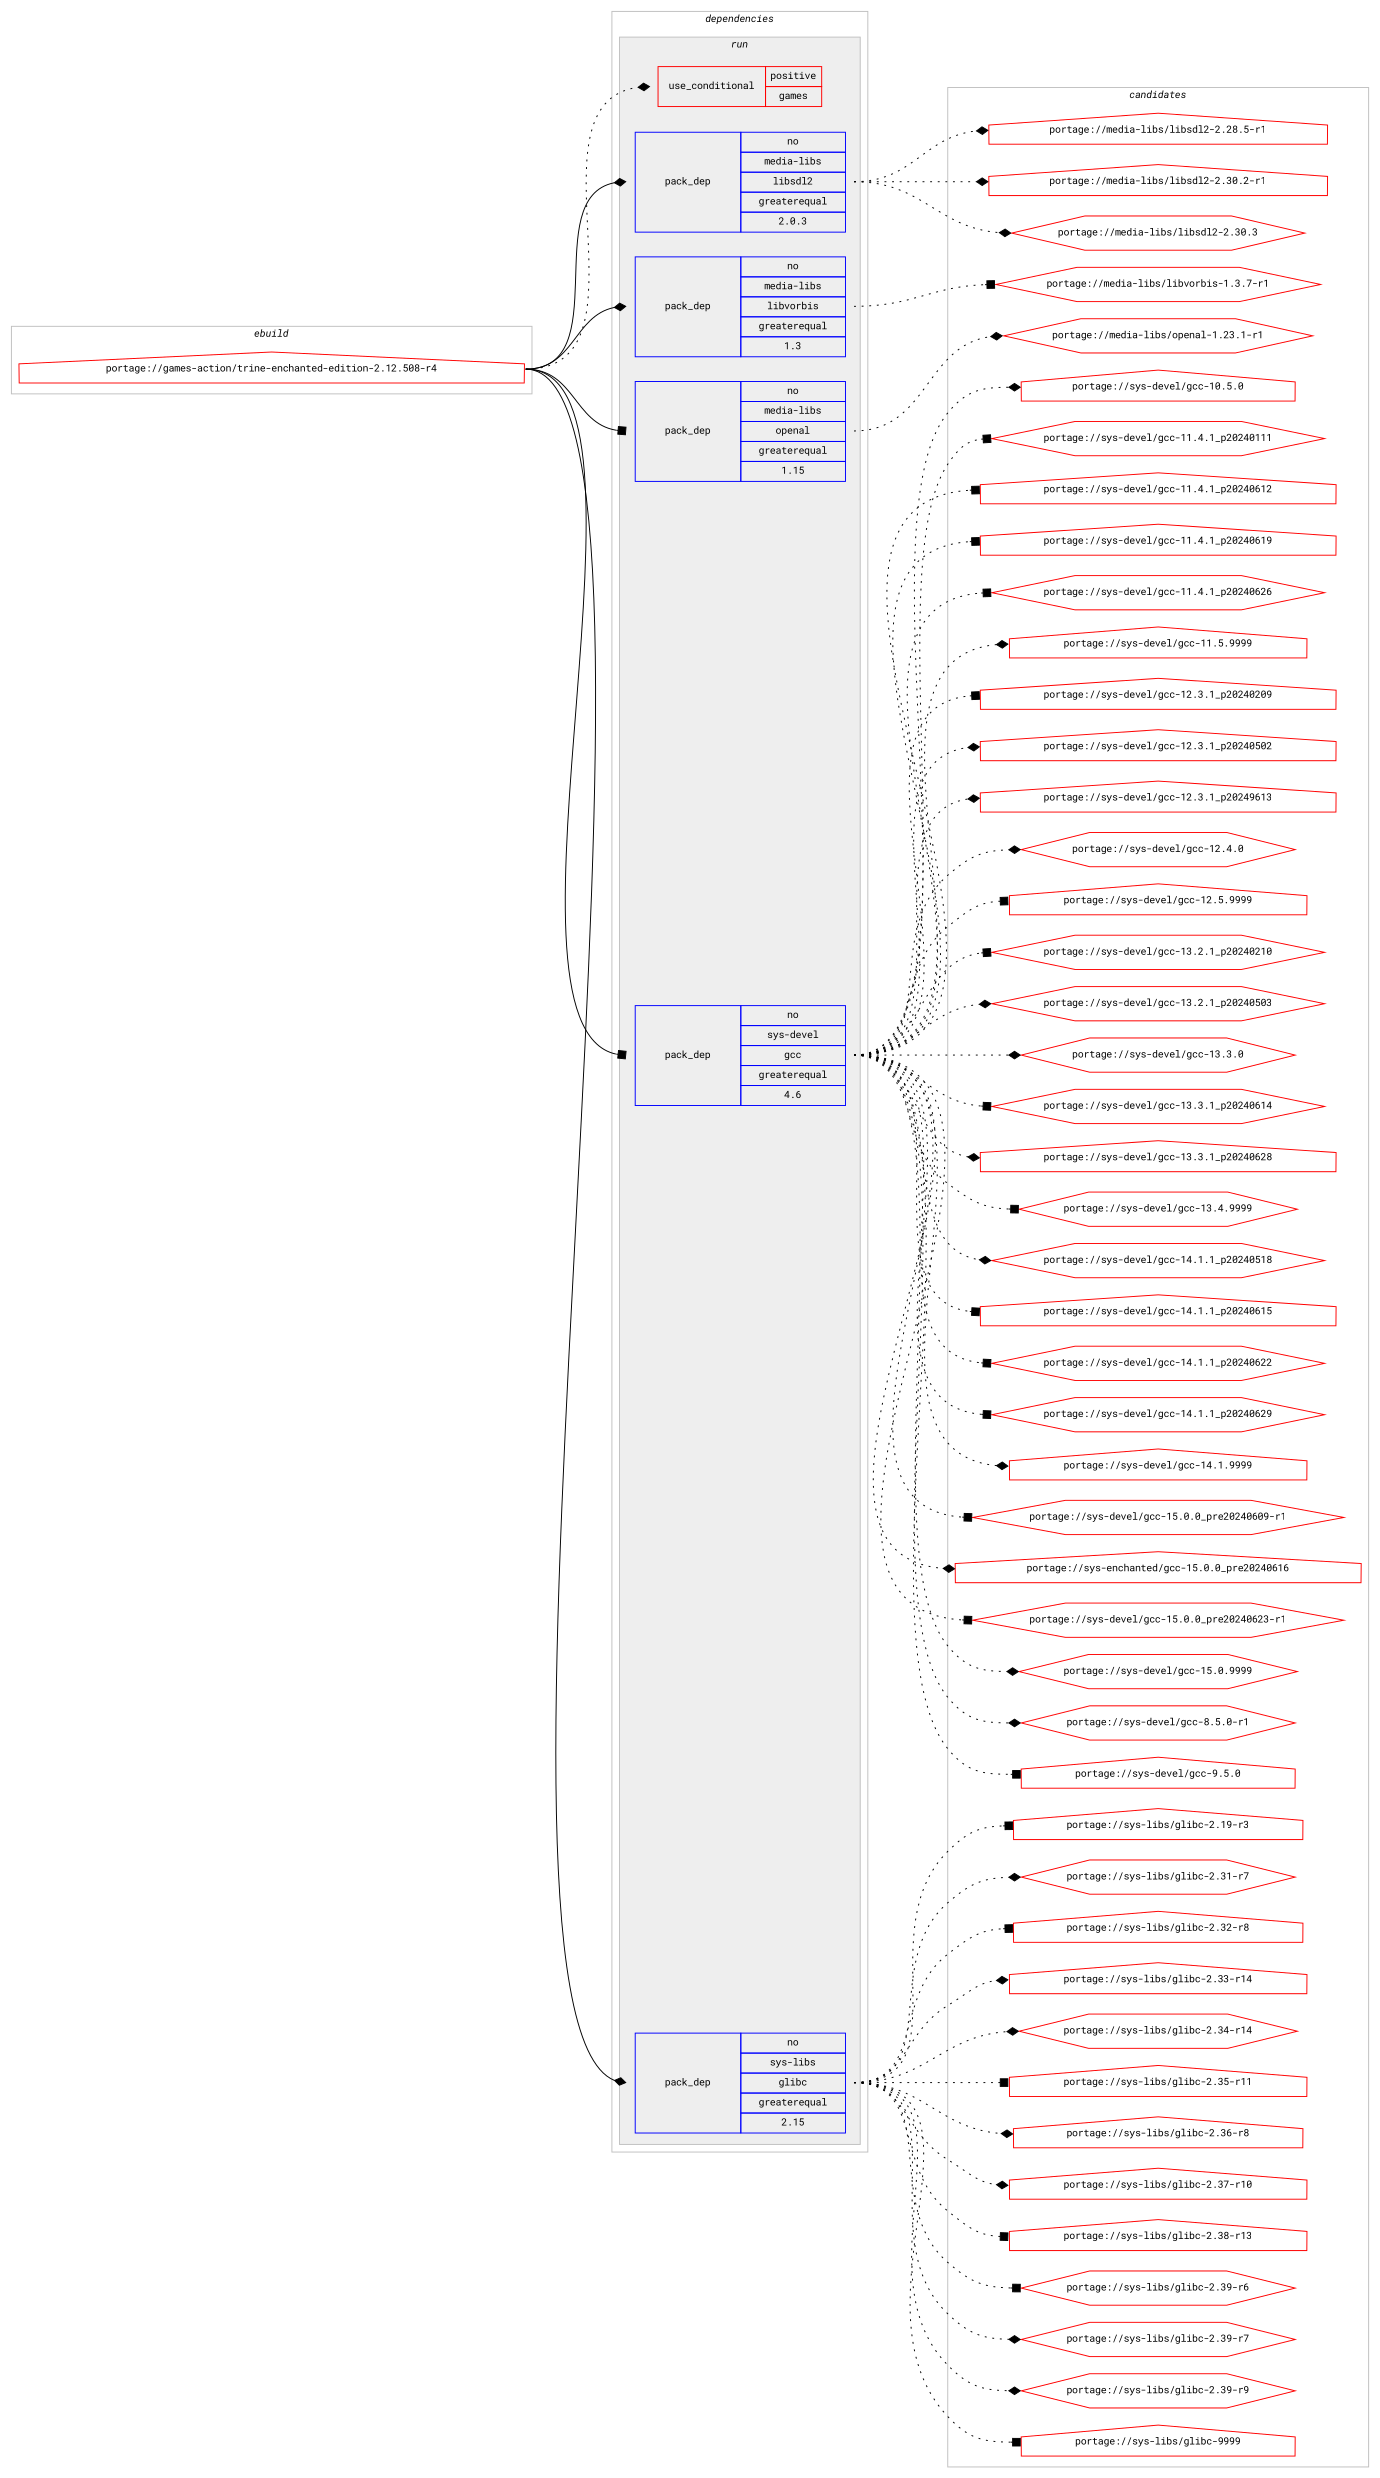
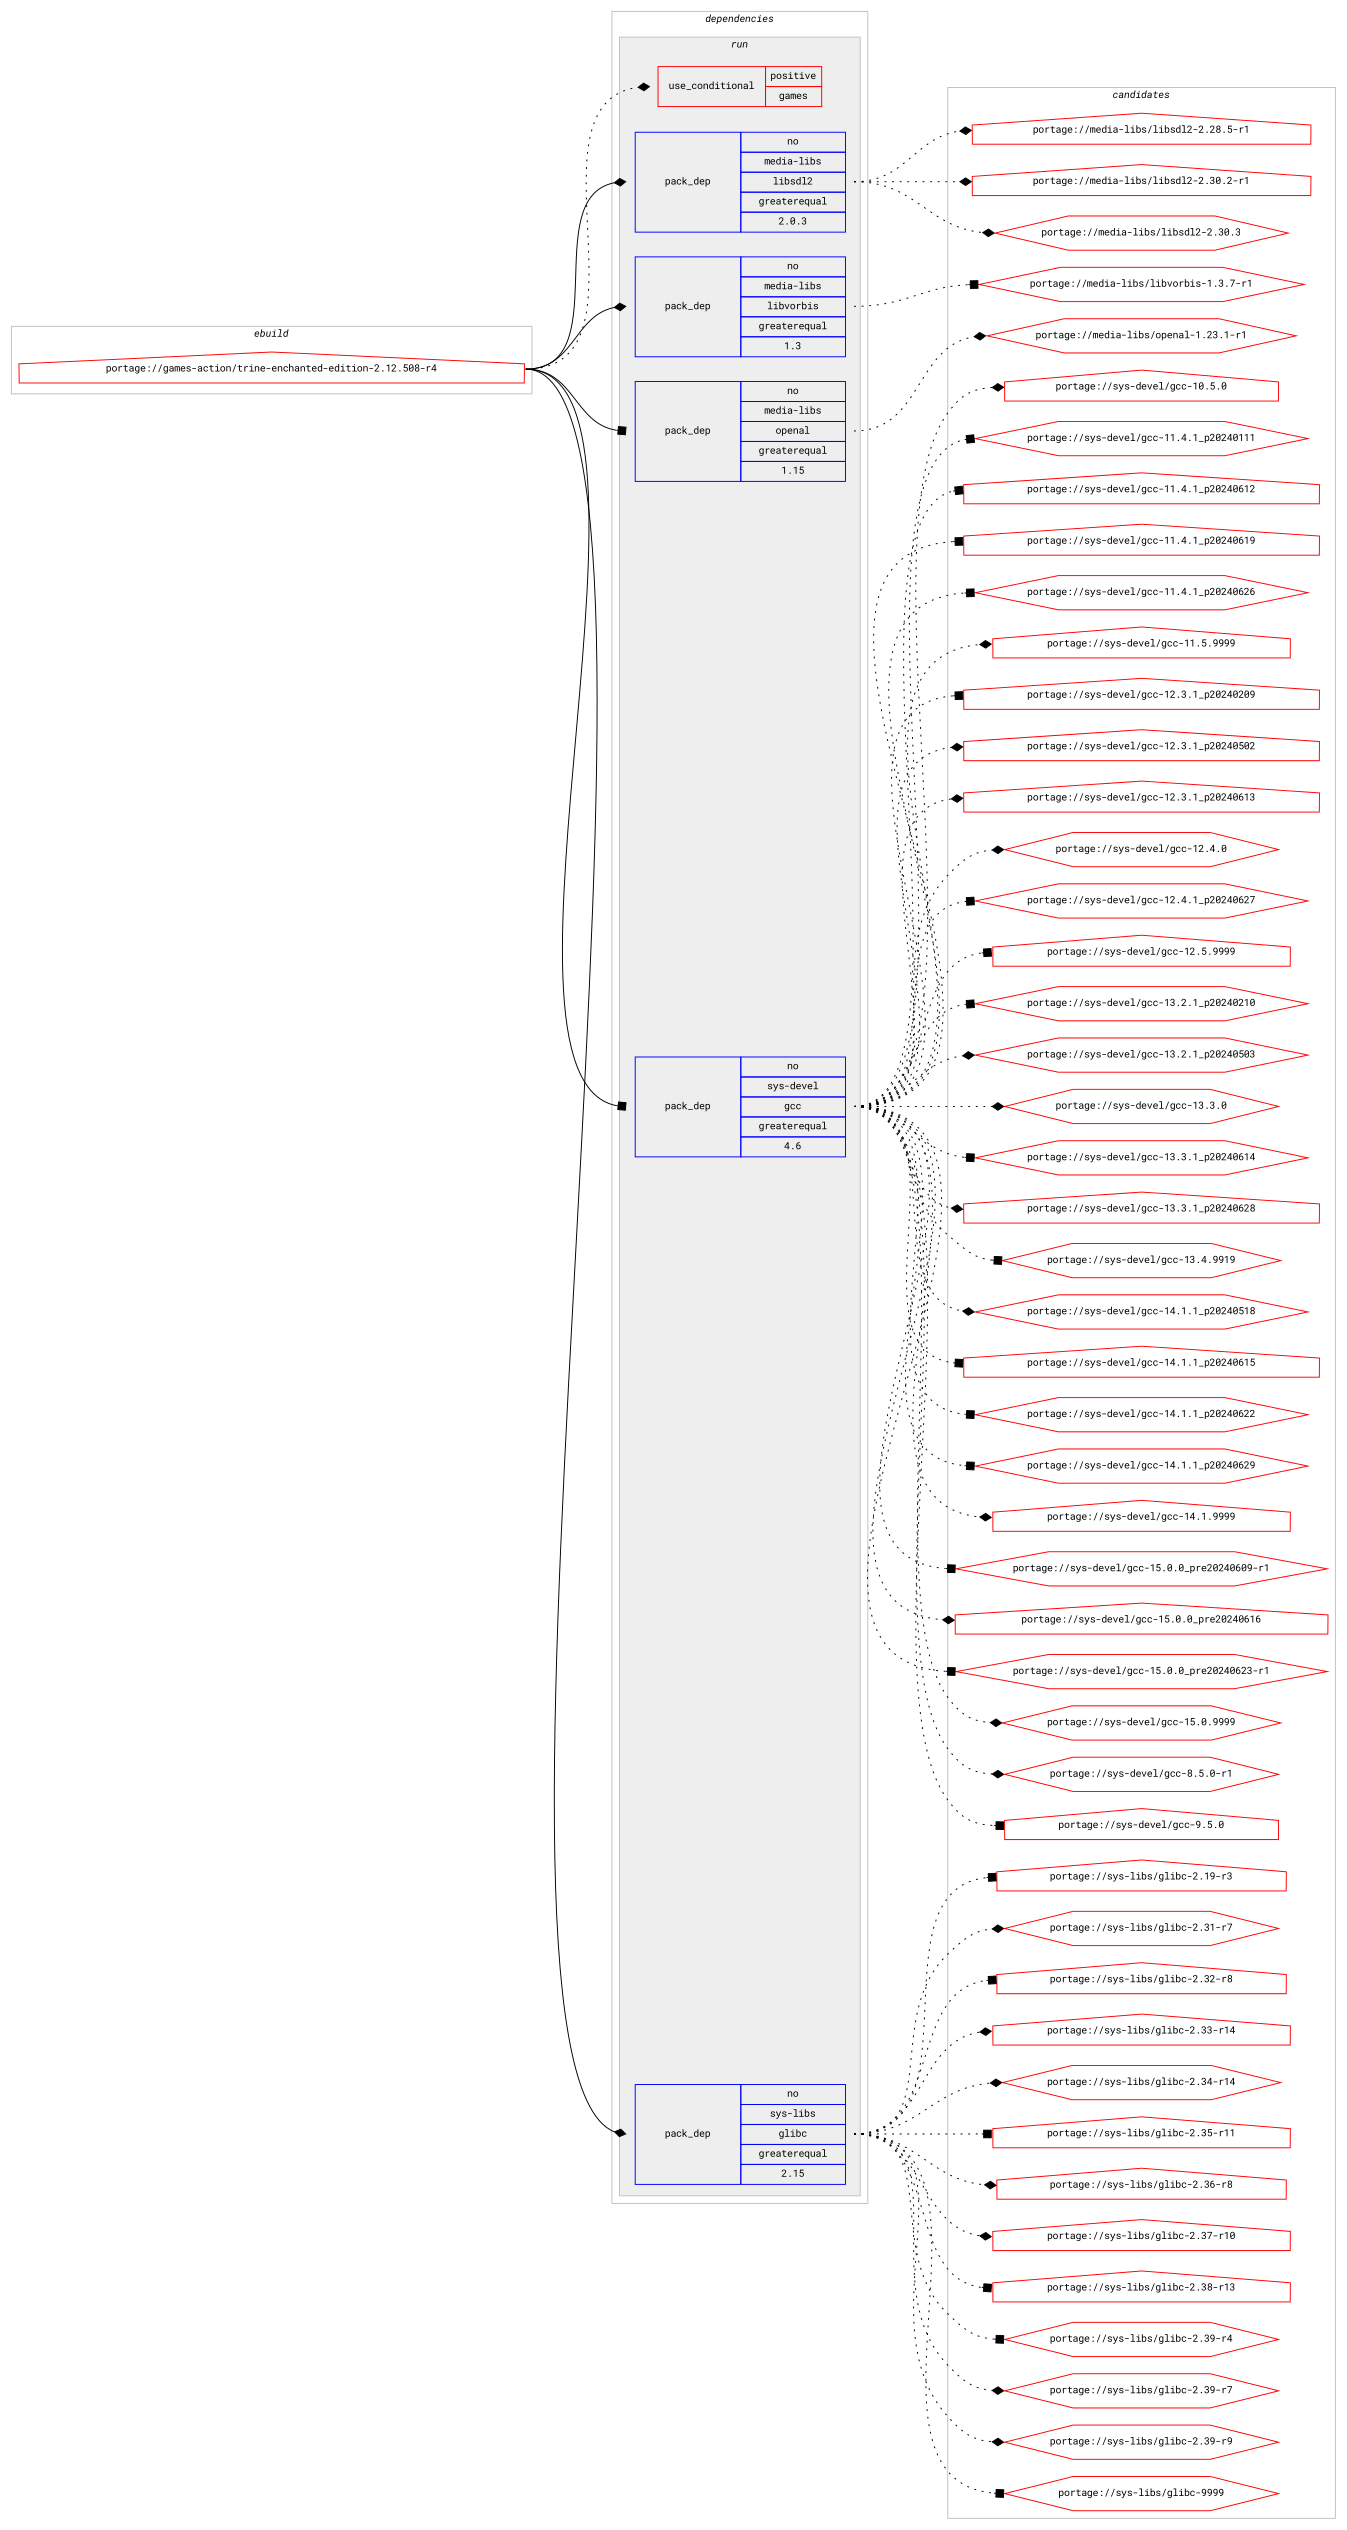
(1158, 798) -> (1142, 798)
none -> (1142, 901)
(1158, 1209) -> (1142, 1261)
(1158, 1569) -> (1142, 1620)
(1158, 2288) -> (1142, 2339)
(1158, 2442) -> (1142, 2494)
